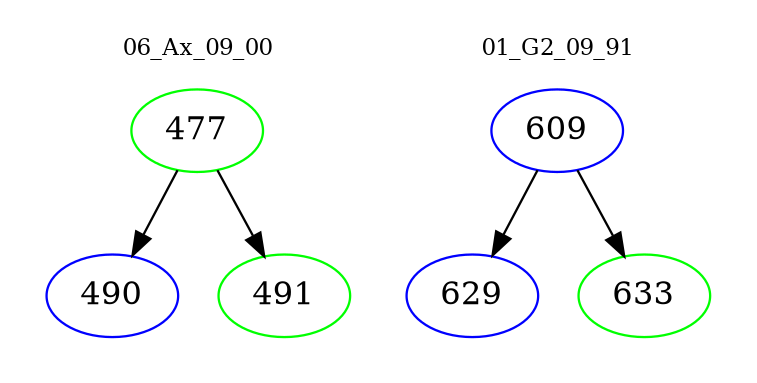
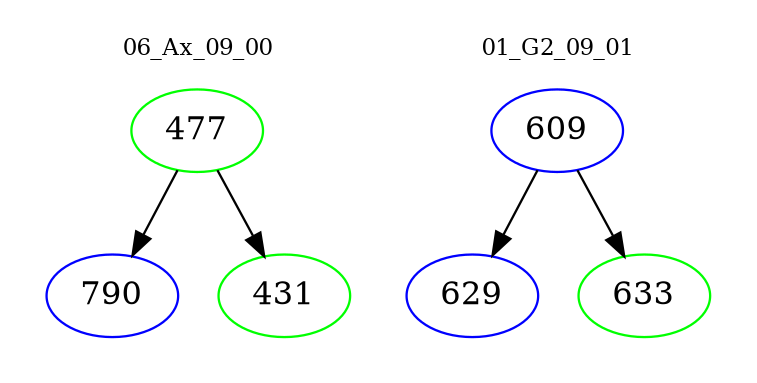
(558, 49) -> (558, 49)
(112, 296) -> (112, 296)
(284, 296) -> (284, 296)
